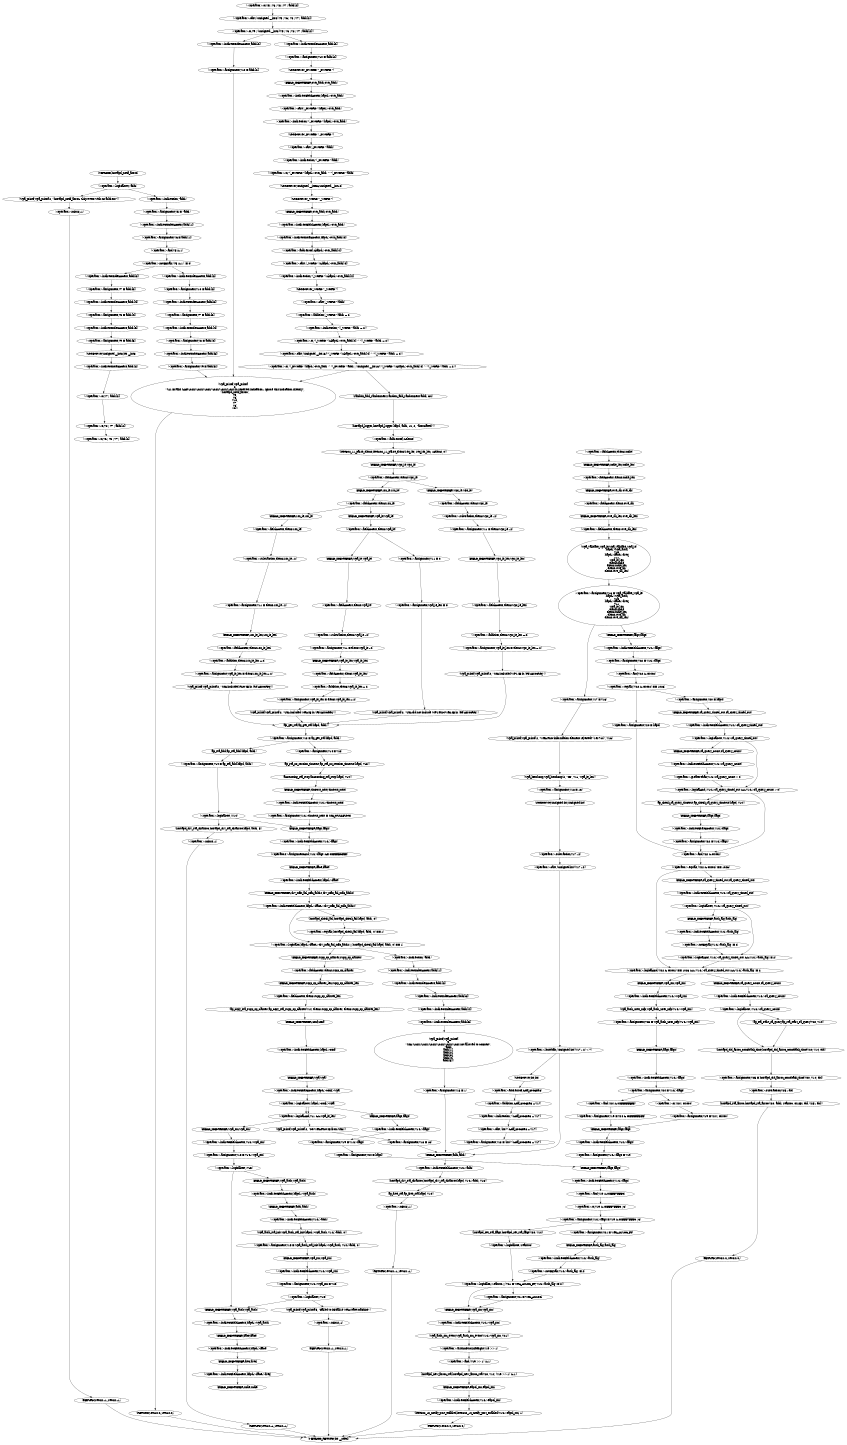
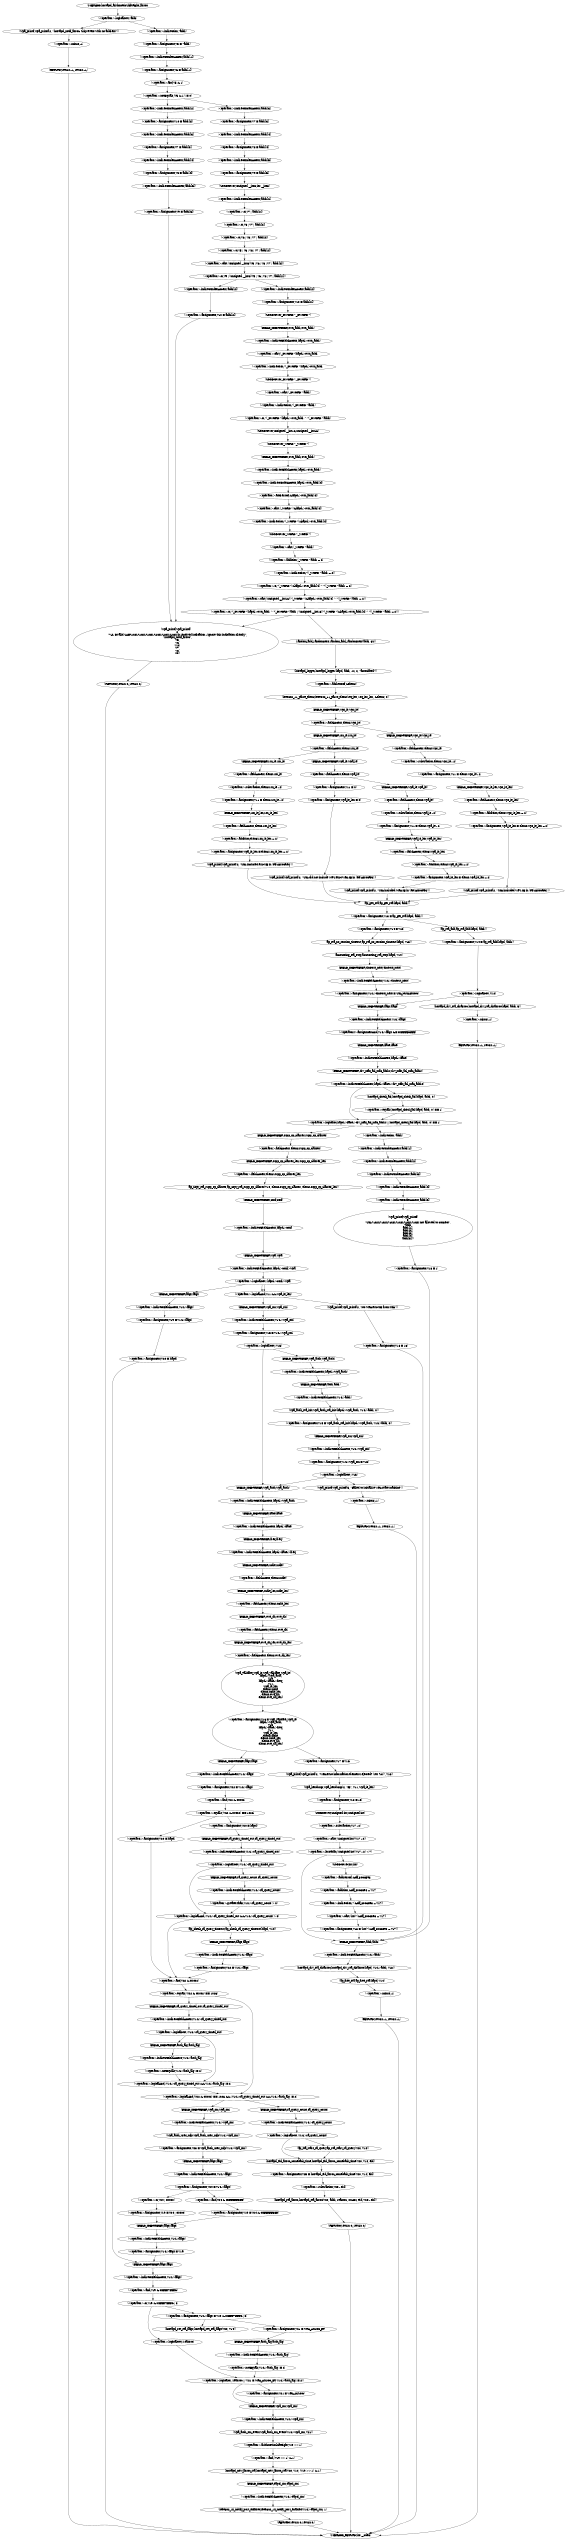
(118, 173) -> (118, 6)
(311, 186) -> (288, 431)
none -> (245, 244)
(509, 1238) -> (148, 2325)
none -> (263, 1571)
